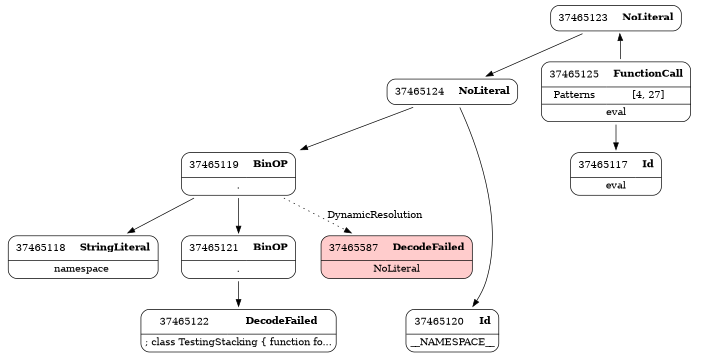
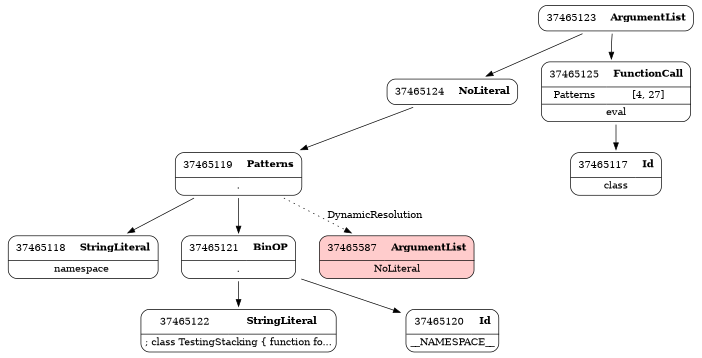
(648, 18) -> (648, 18)
(621, 50) -> (612, 43)
(271, 164) -> (271, 164)
(616, 186) -> (616, 186)
(490, 203) -> (347, 295)
(429, 248) -> (429, 248)
(282, 321) -> (282, 321)
